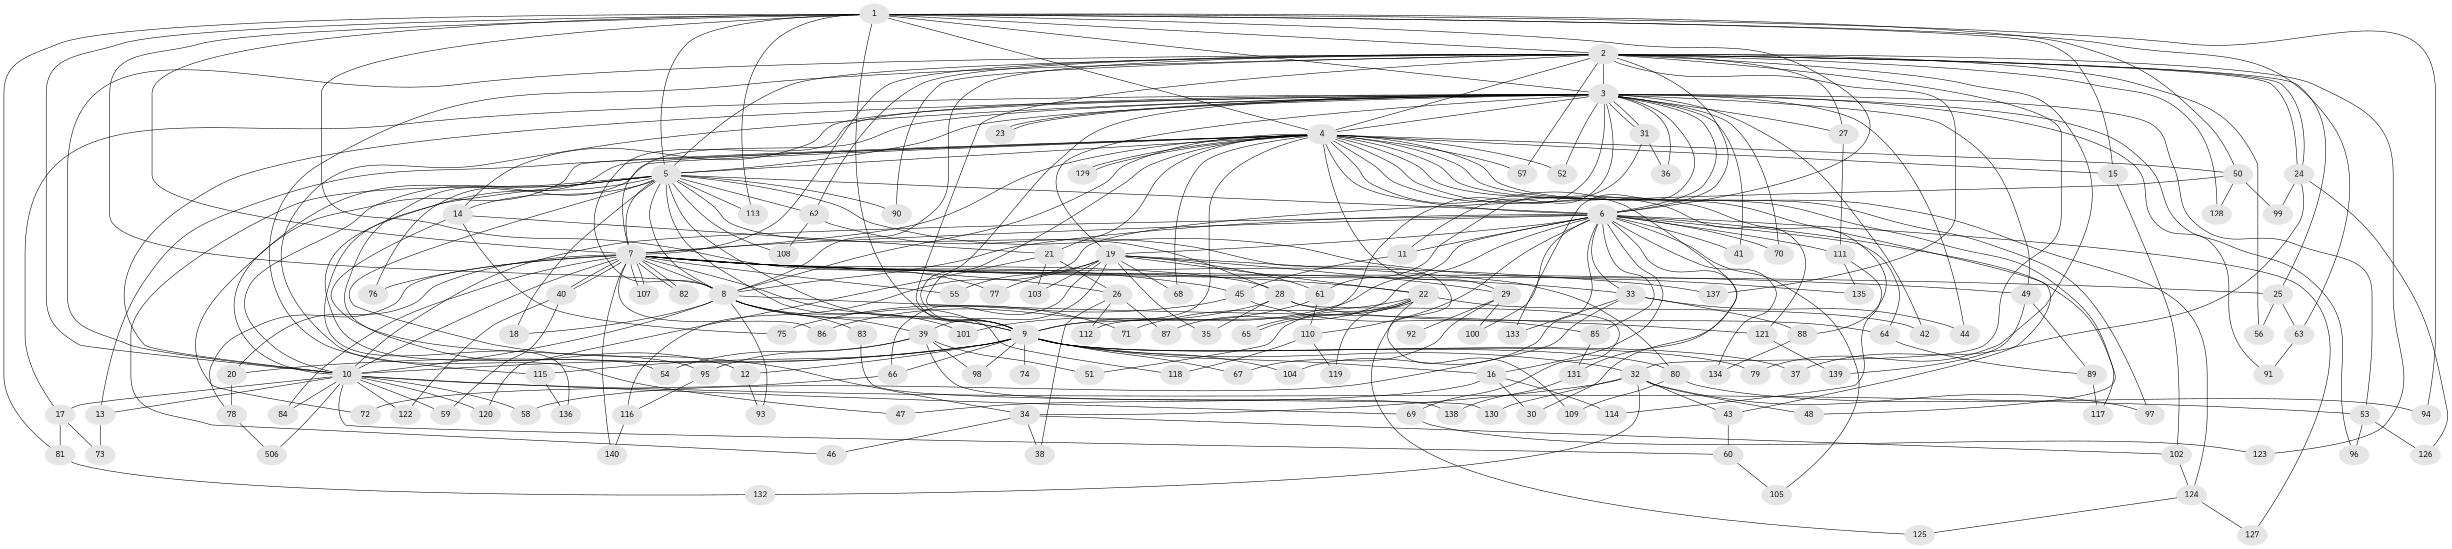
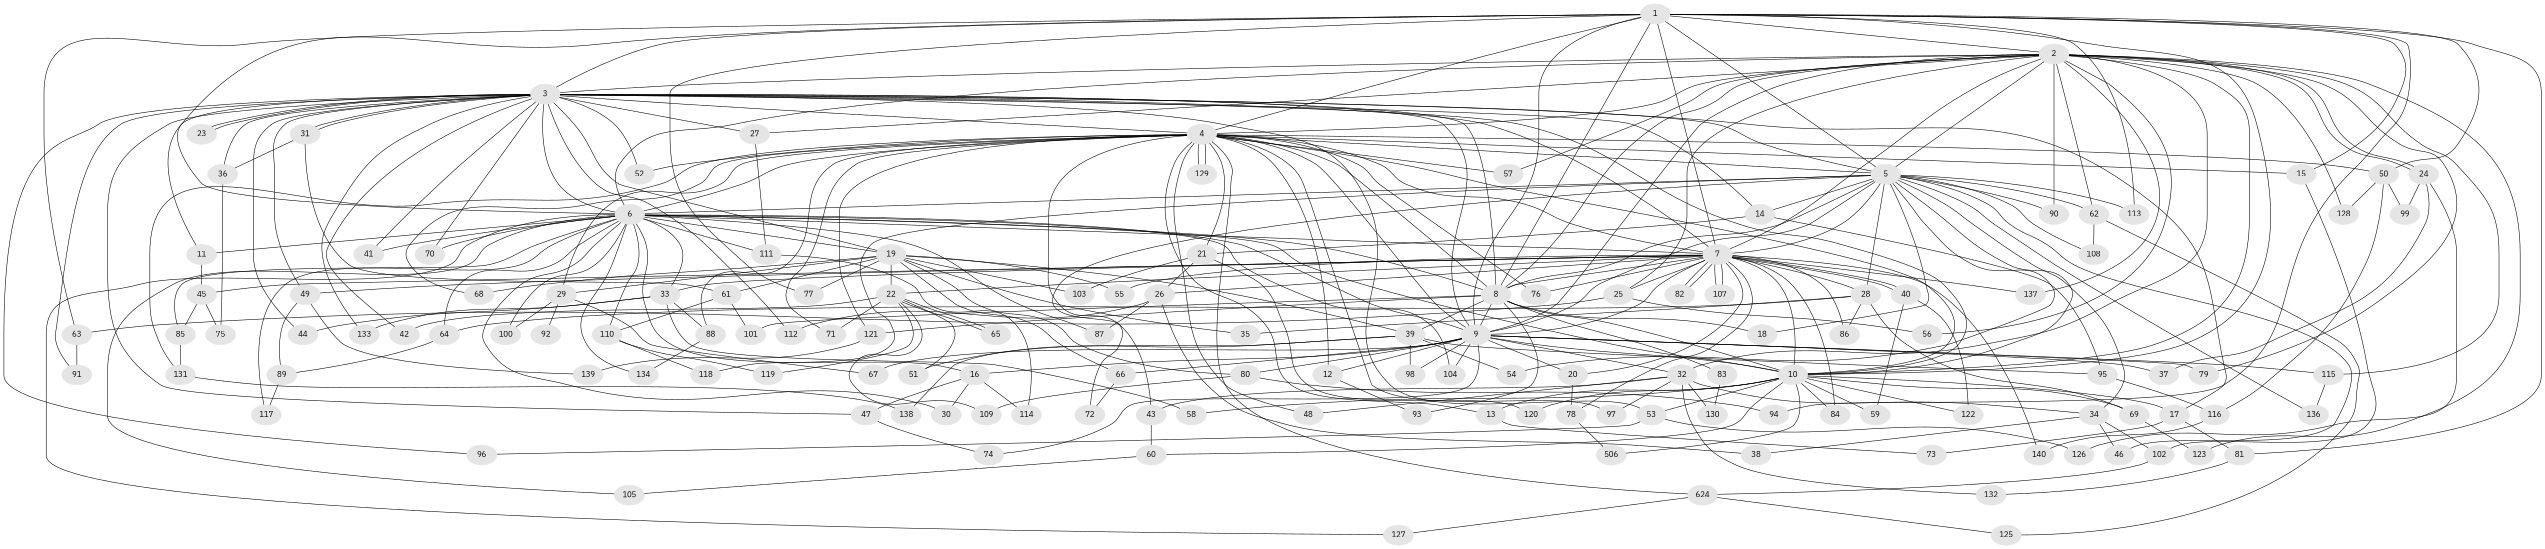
(1859, 295) -> none
(597, 319) -> (222, 258)
none -> (926, 438)
(2192, 495) -> (1703, 495)
